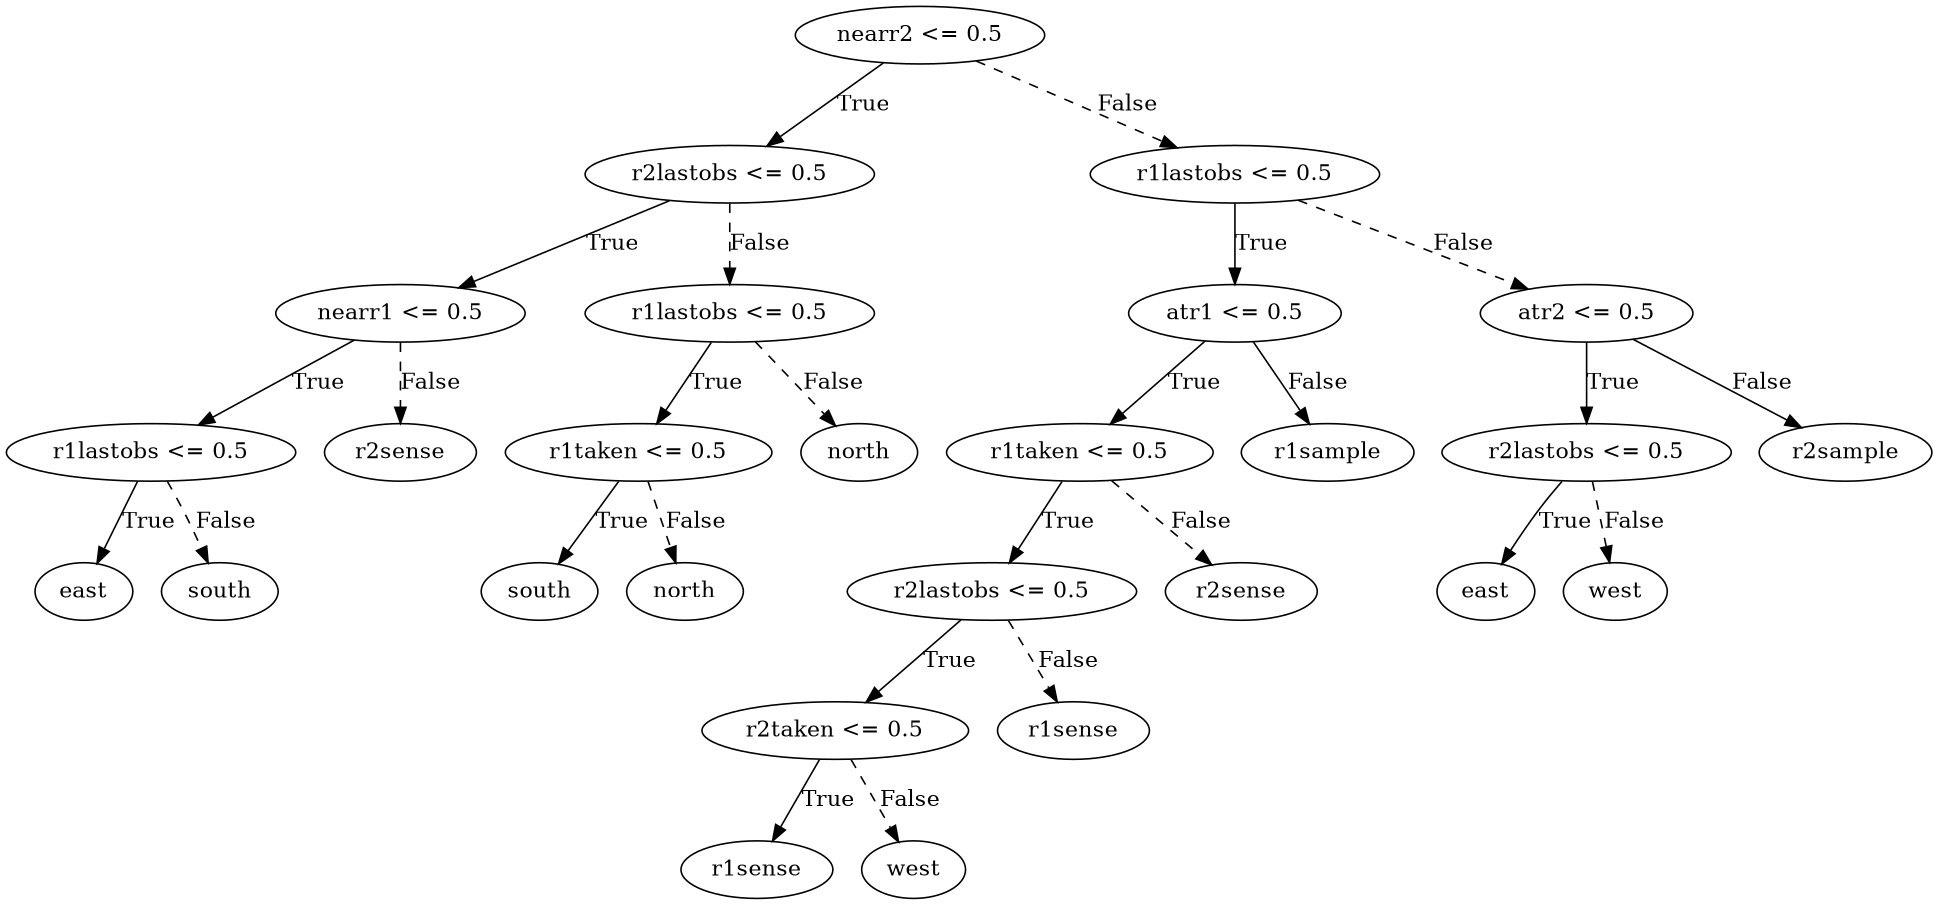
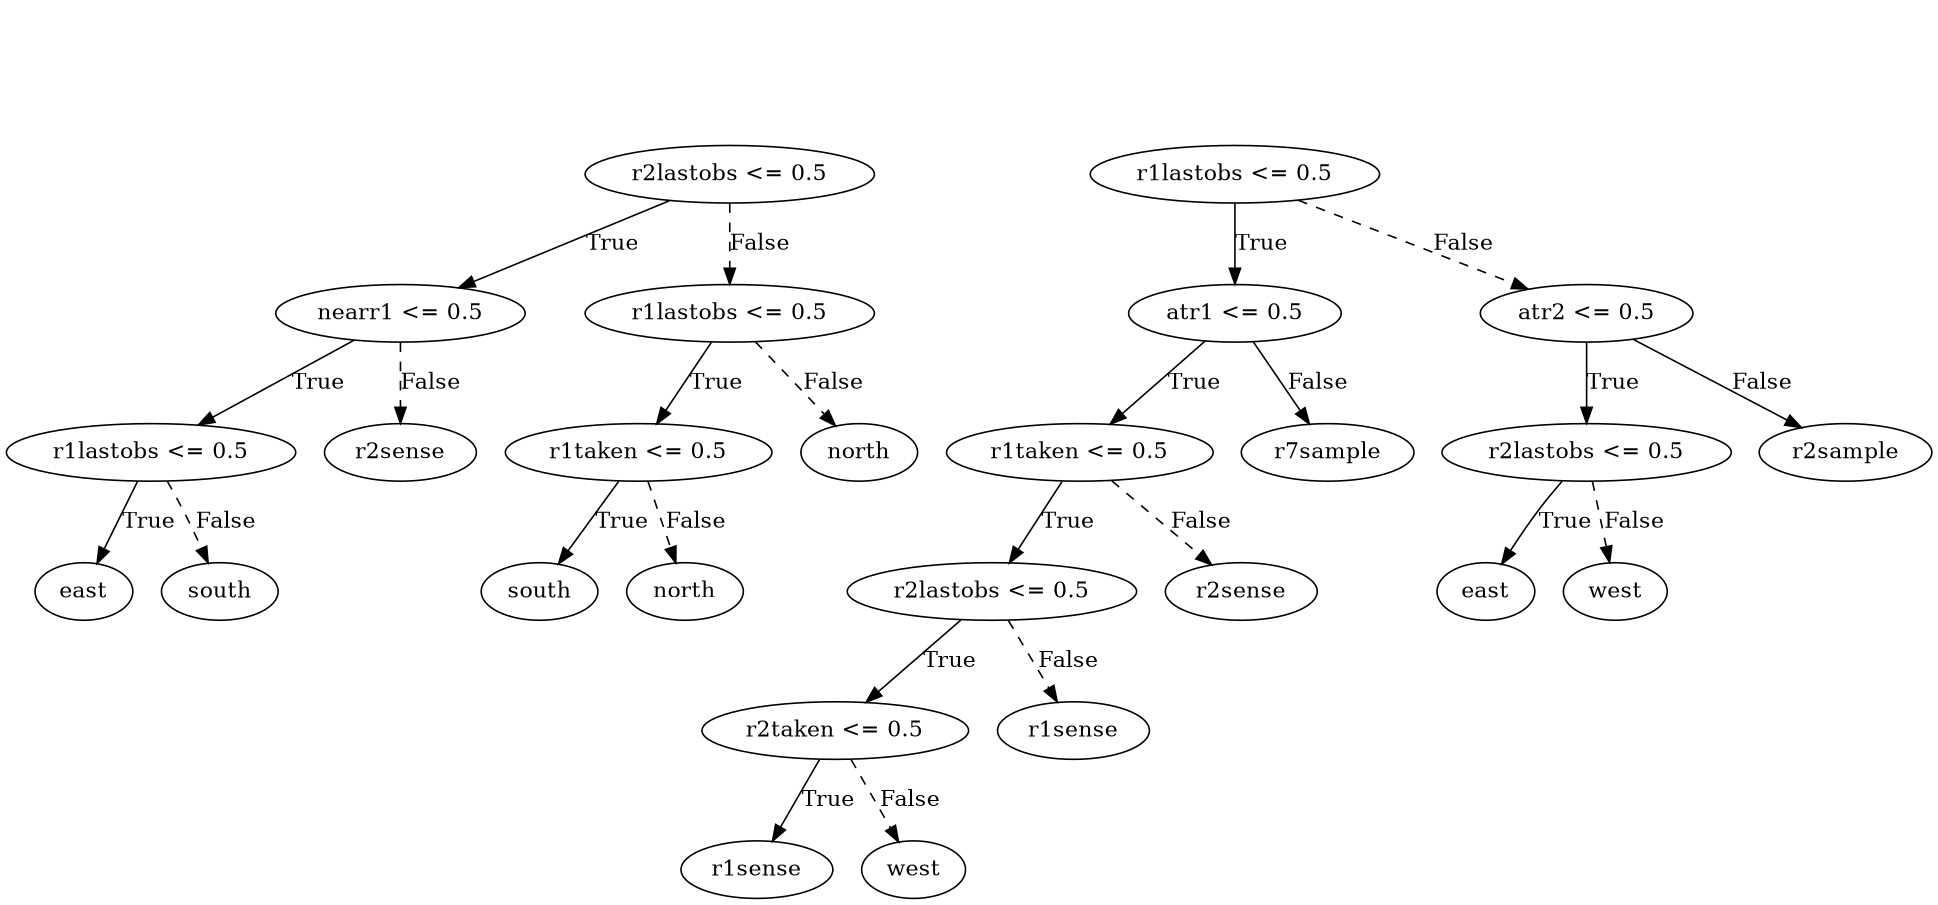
(920, 35) -> none
(1328, 452) -> (1328, 452)
